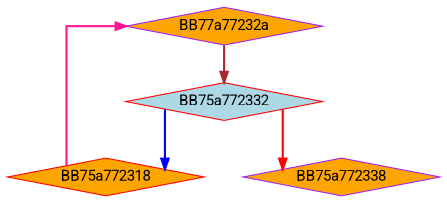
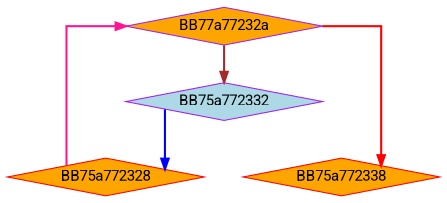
(224, 102) -> (224, 102)
(283, 134) -> (381, 61)
(106, 177) -> (106, 177)
(341, 177) -> (341, 177)
